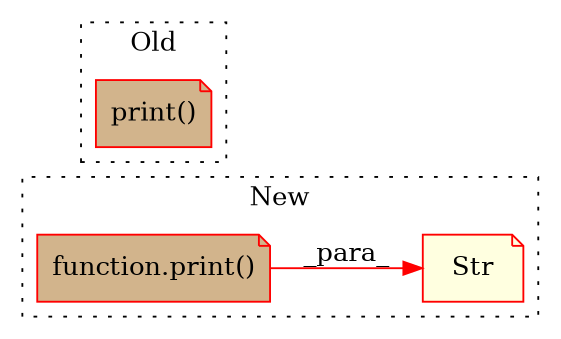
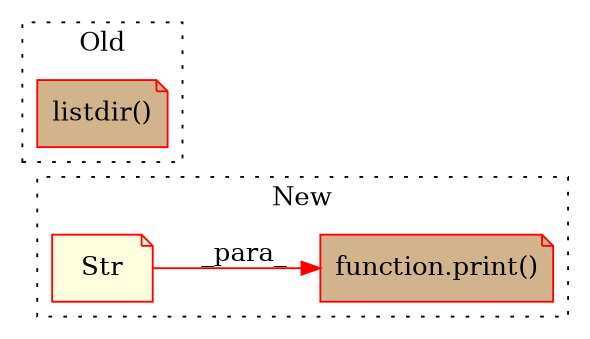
(154, 114) -> (102, 114)
(337, 268) -> (227, 268)
